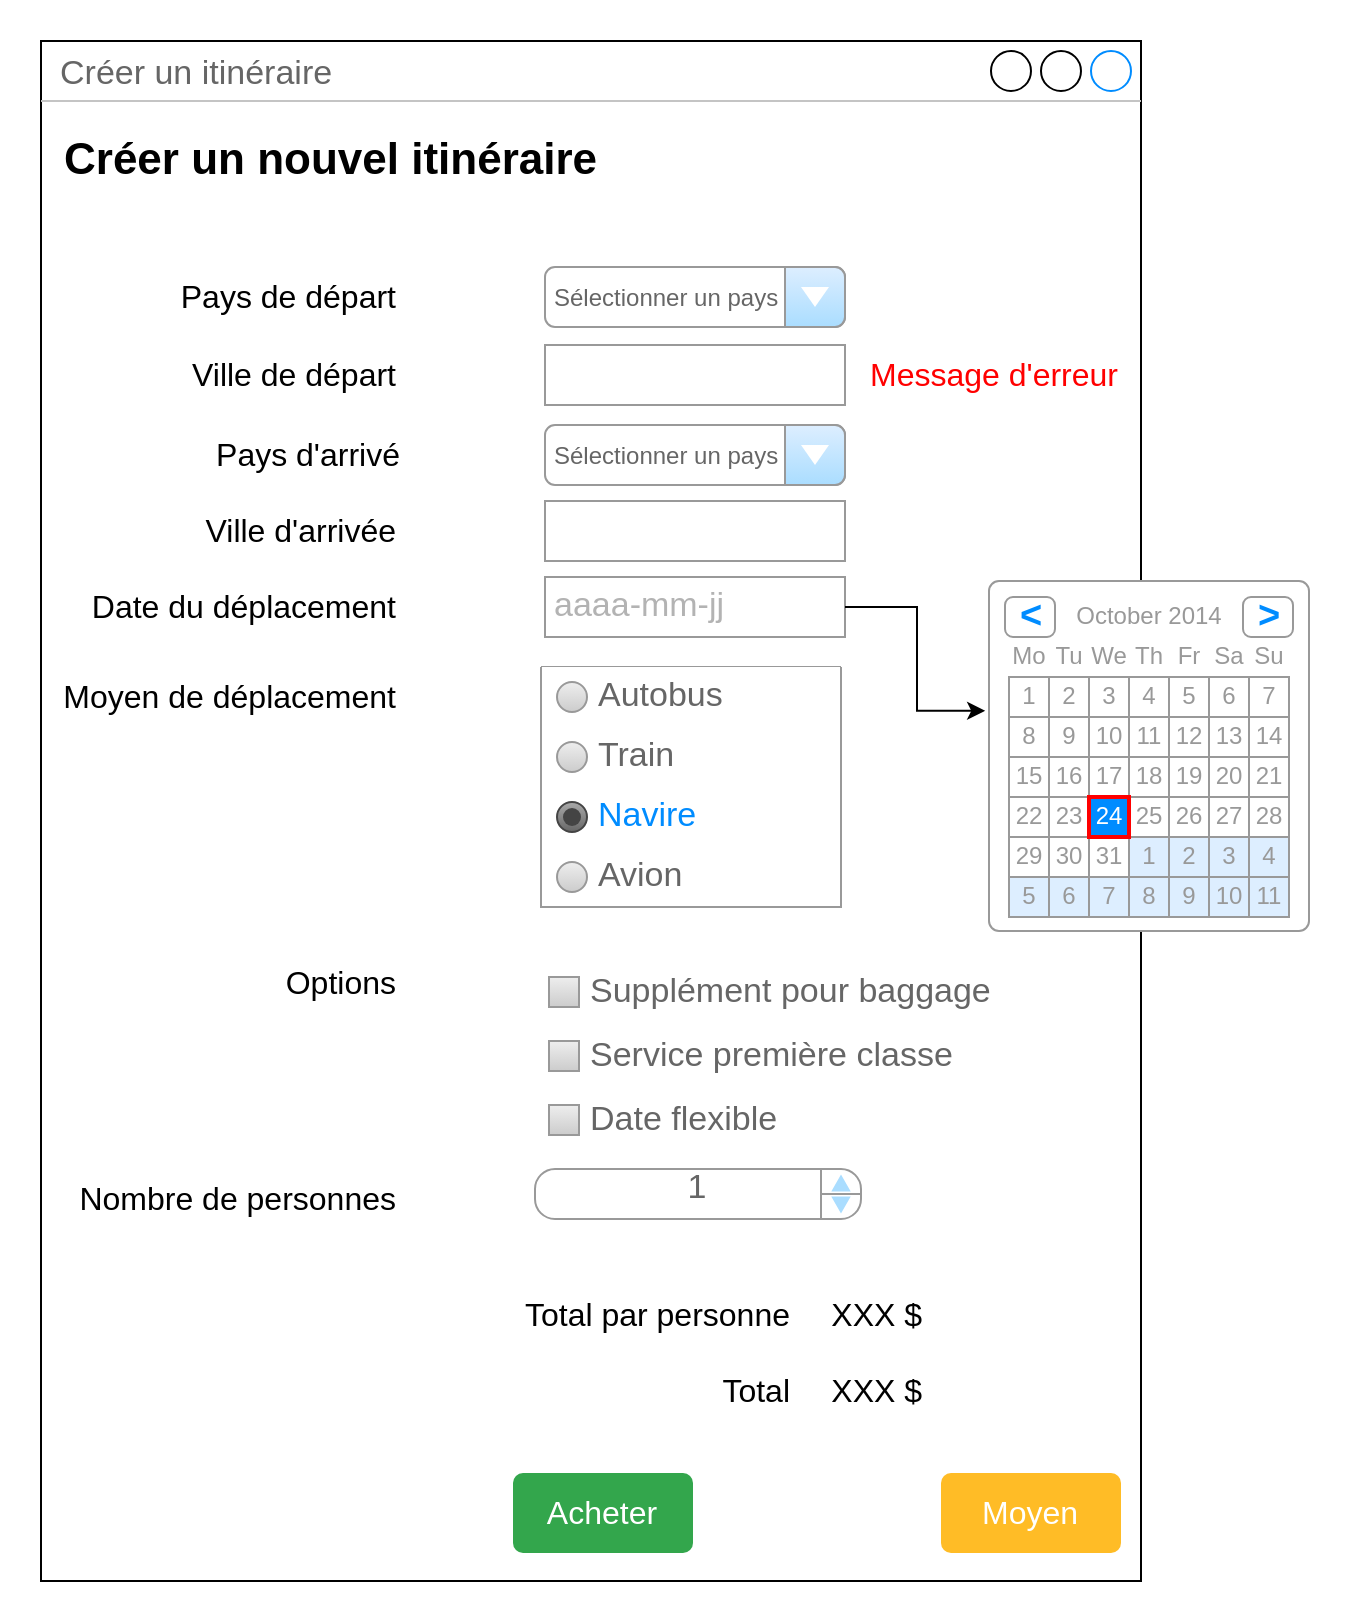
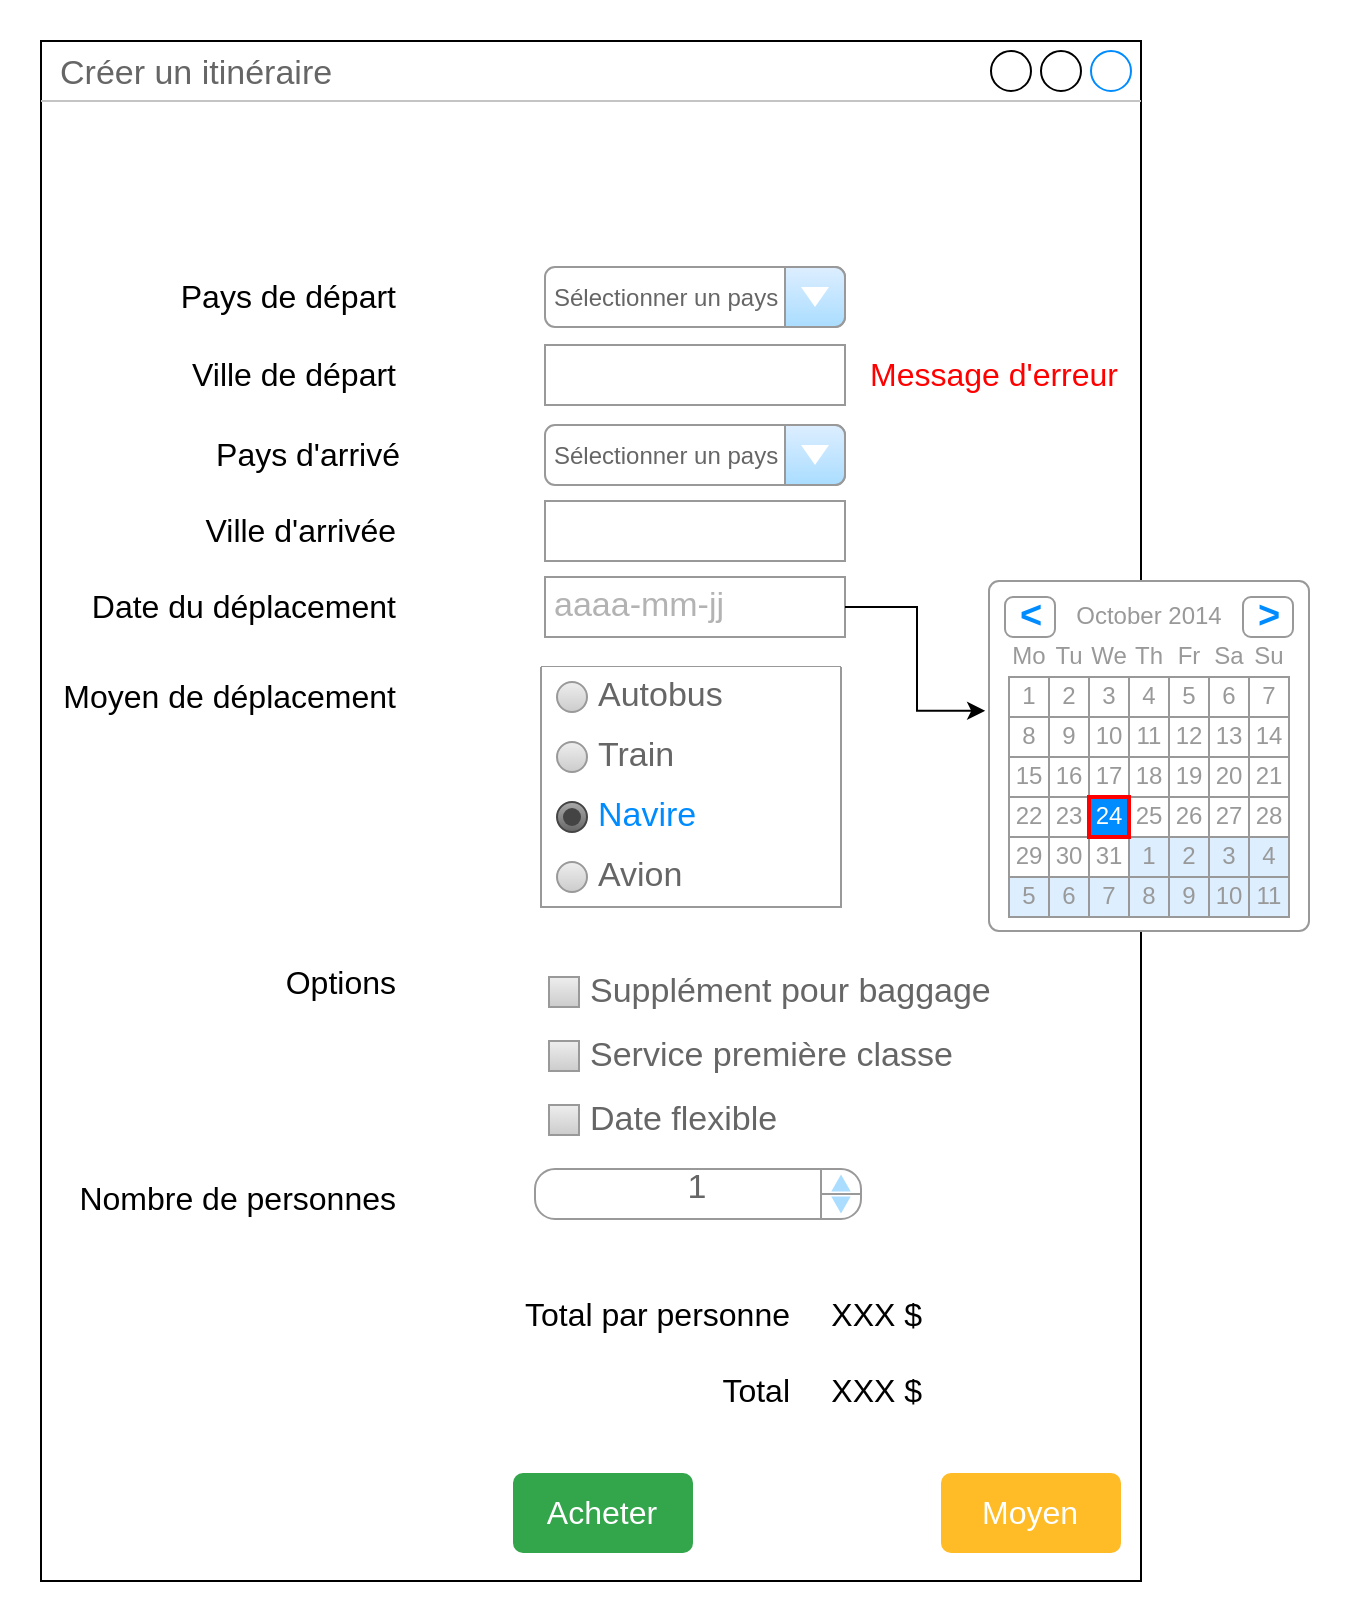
(343, 161) -> none
